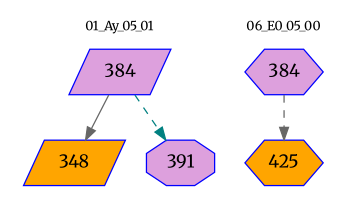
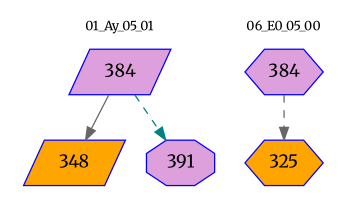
(284, 163) -> (284, 163)
